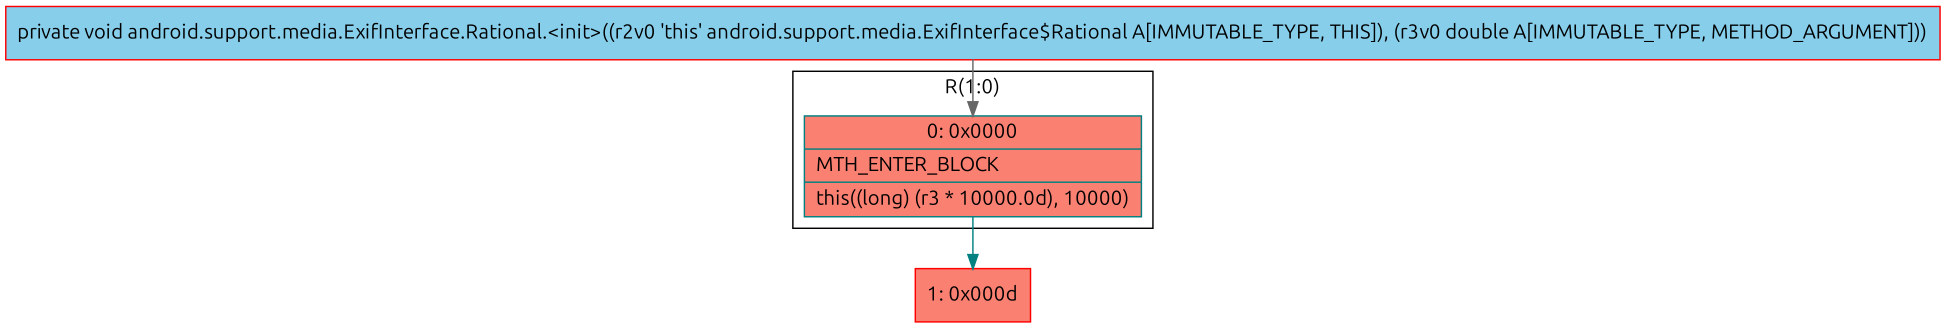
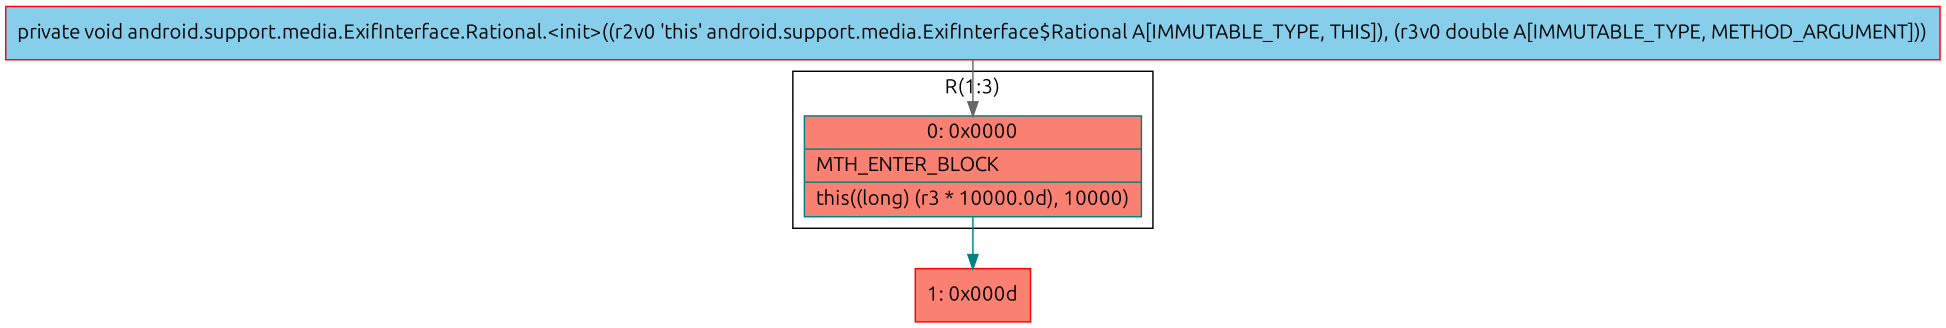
(973, 88) -> (973, 88)
